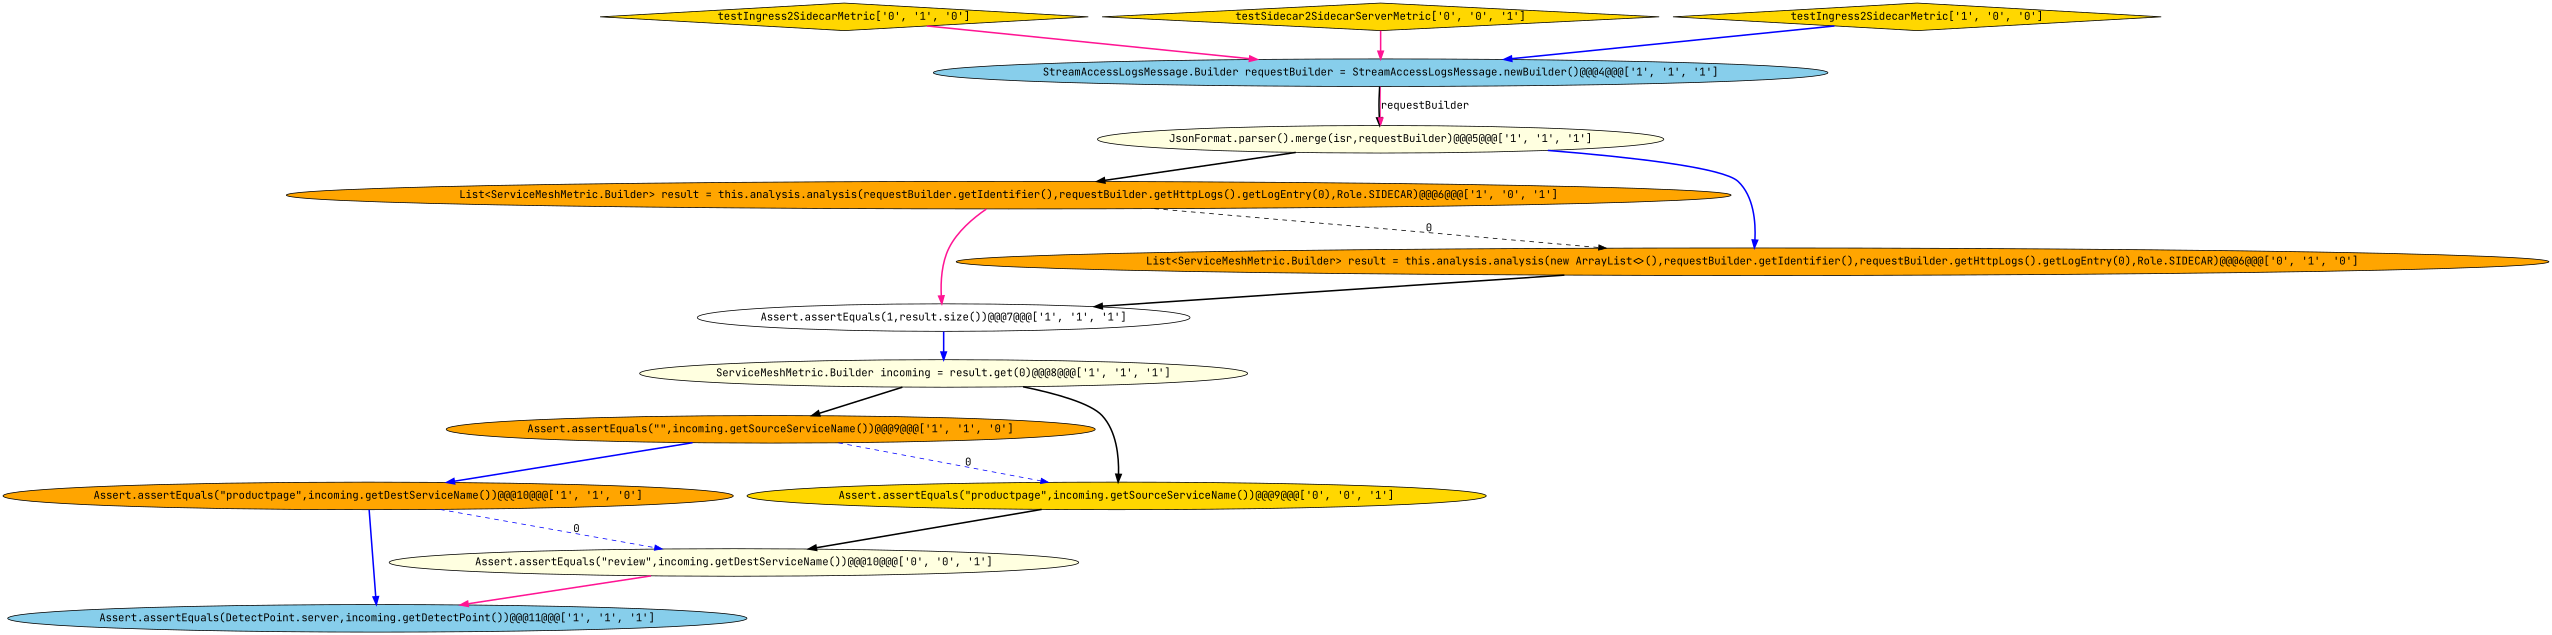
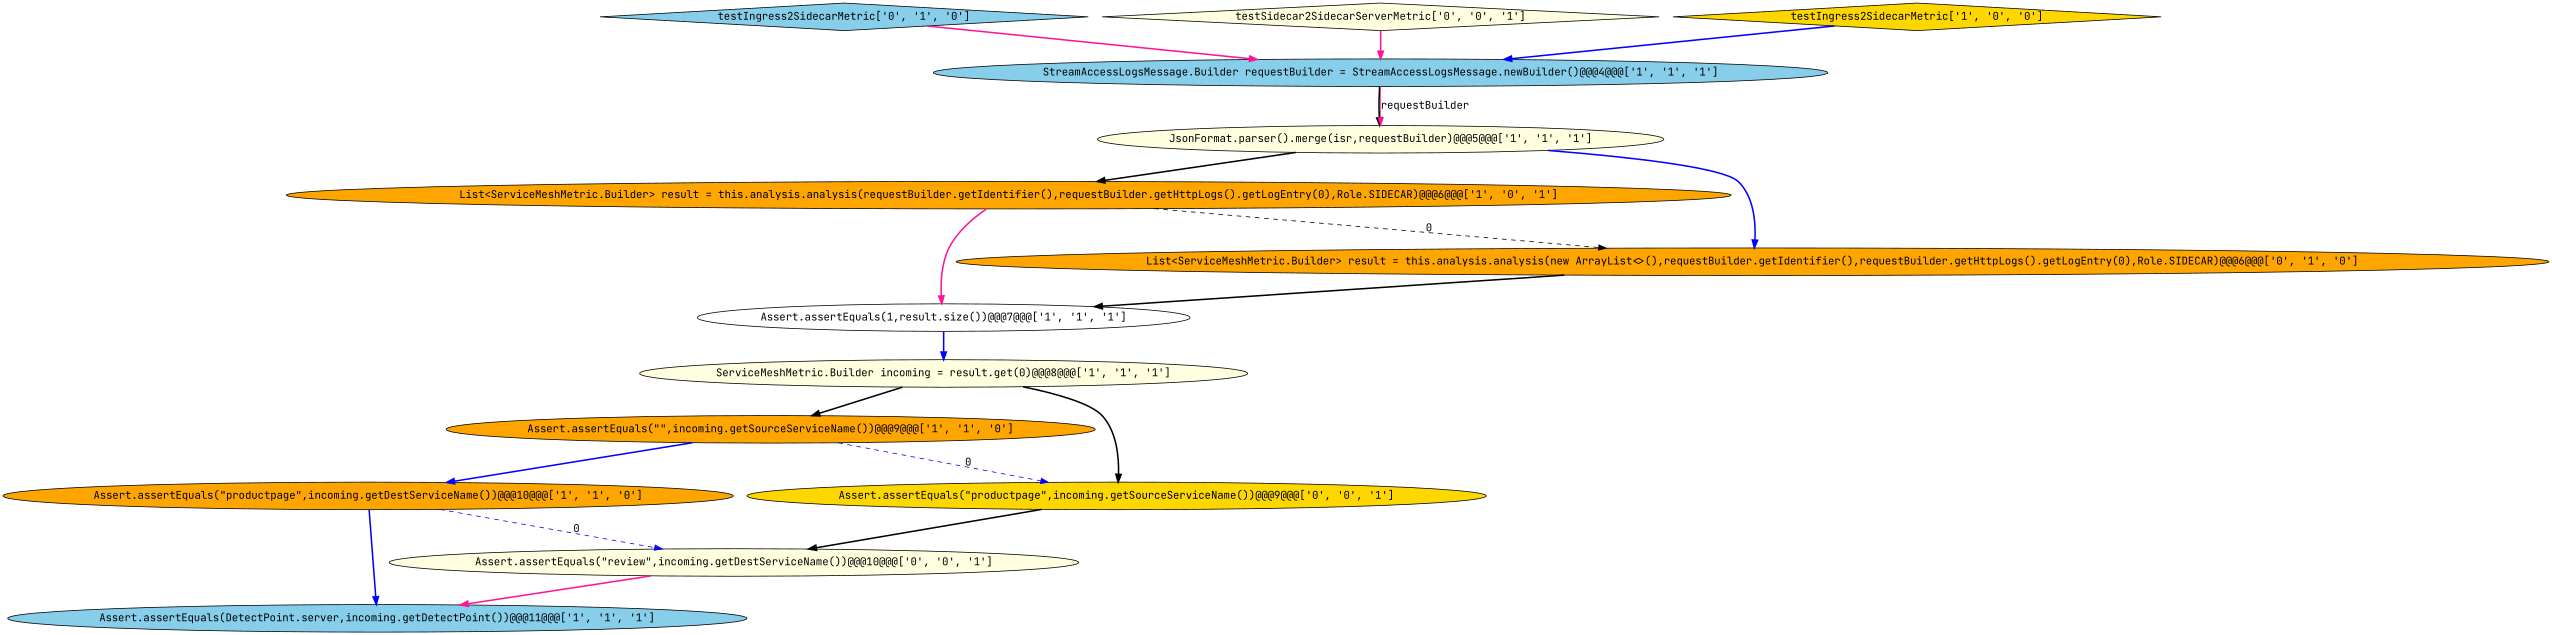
(844, 17) -> (844, 17)
(1381, 17) -> (1381, 17)
